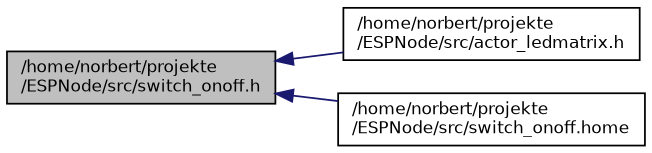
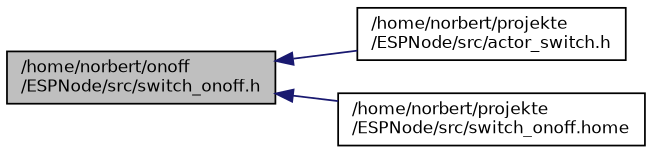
(492, 34) -> (492, 34)
(141, 78) -> (141, 78)
